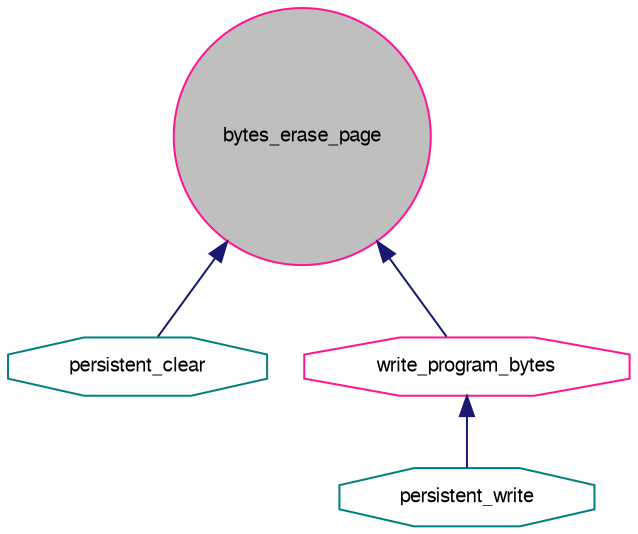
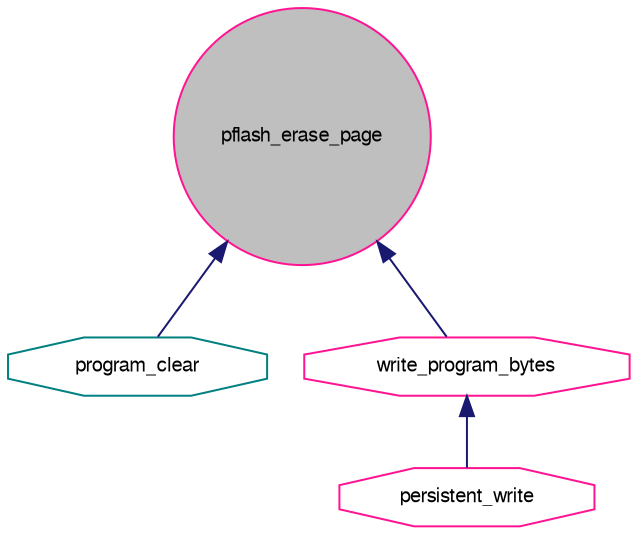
(302, 137) -> (302, 137)
(138, 367) -> (138, 367)
(467, 497) -> (467, 497)
